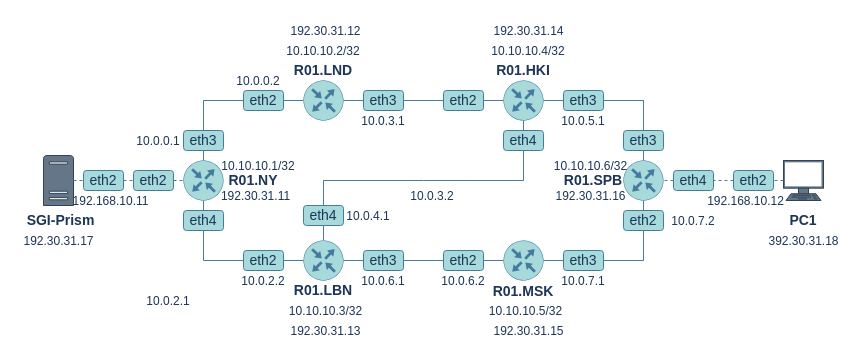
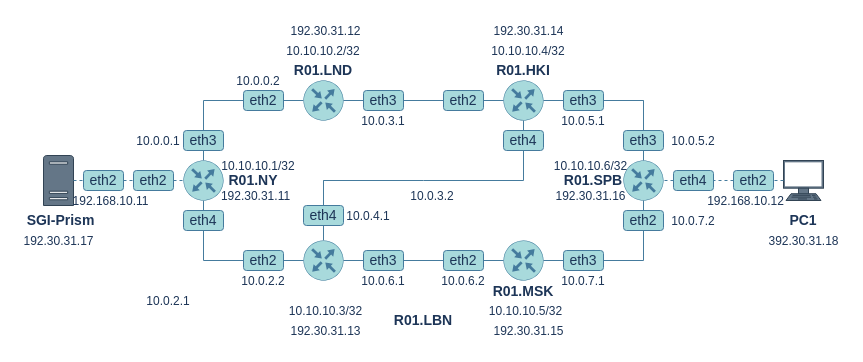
none -> (694, 141)
(324, 291) -> (424, 321)
